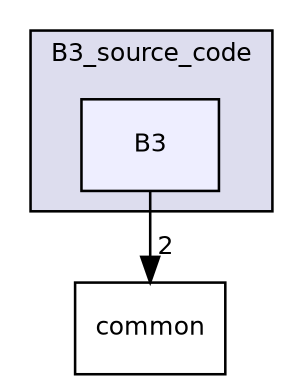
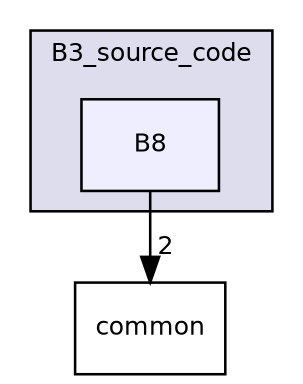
(150, 145) -> (150, 145)
